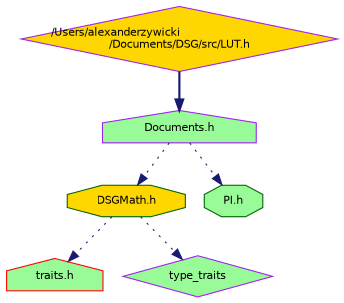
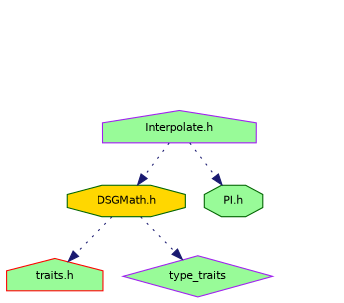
(179, 39) -> none
(179, 128) -> (179, 128)
